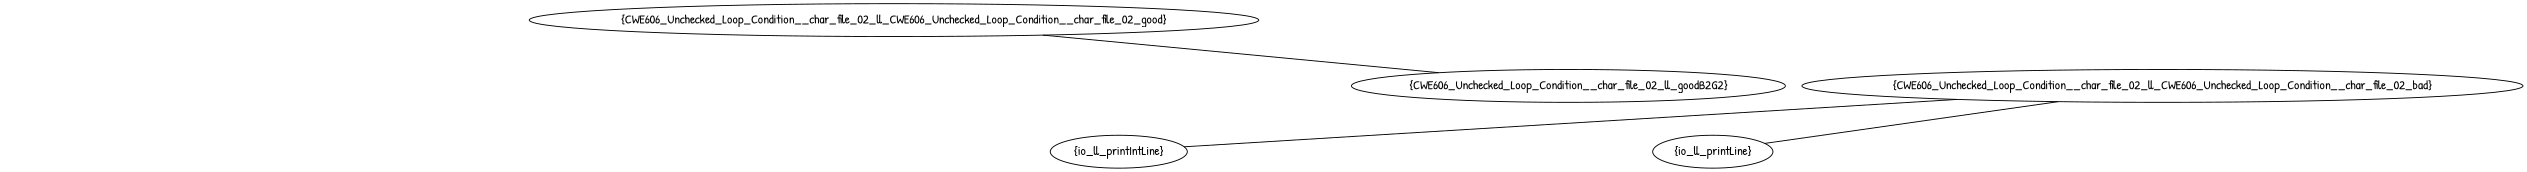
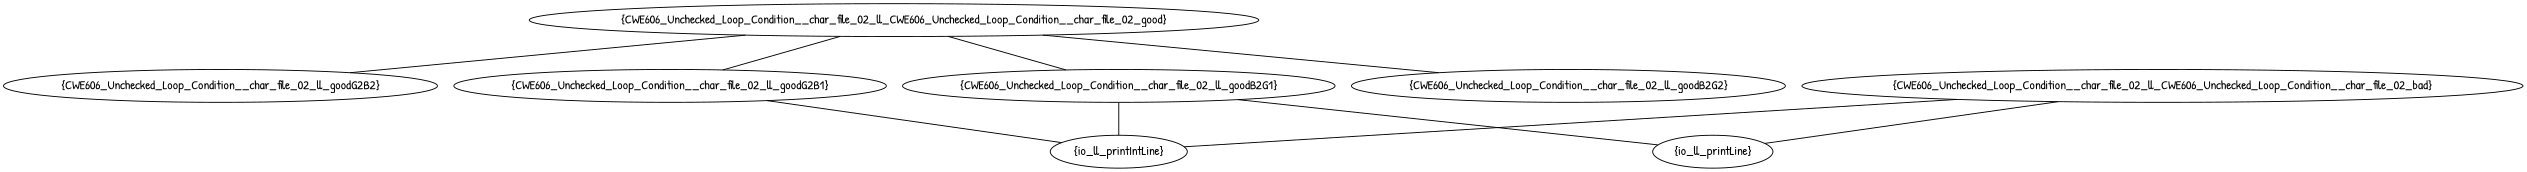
none -> (220, 86)
none -> (670, 86)
none -> (1119, 86)
